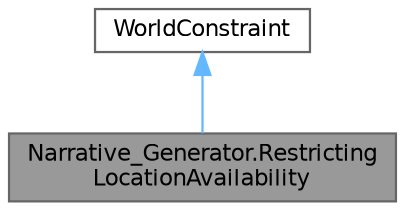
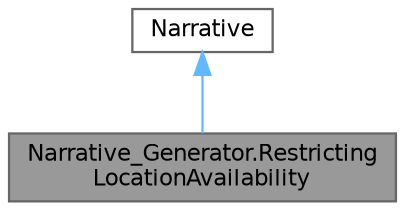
(202, 31) -> (202, 31)
